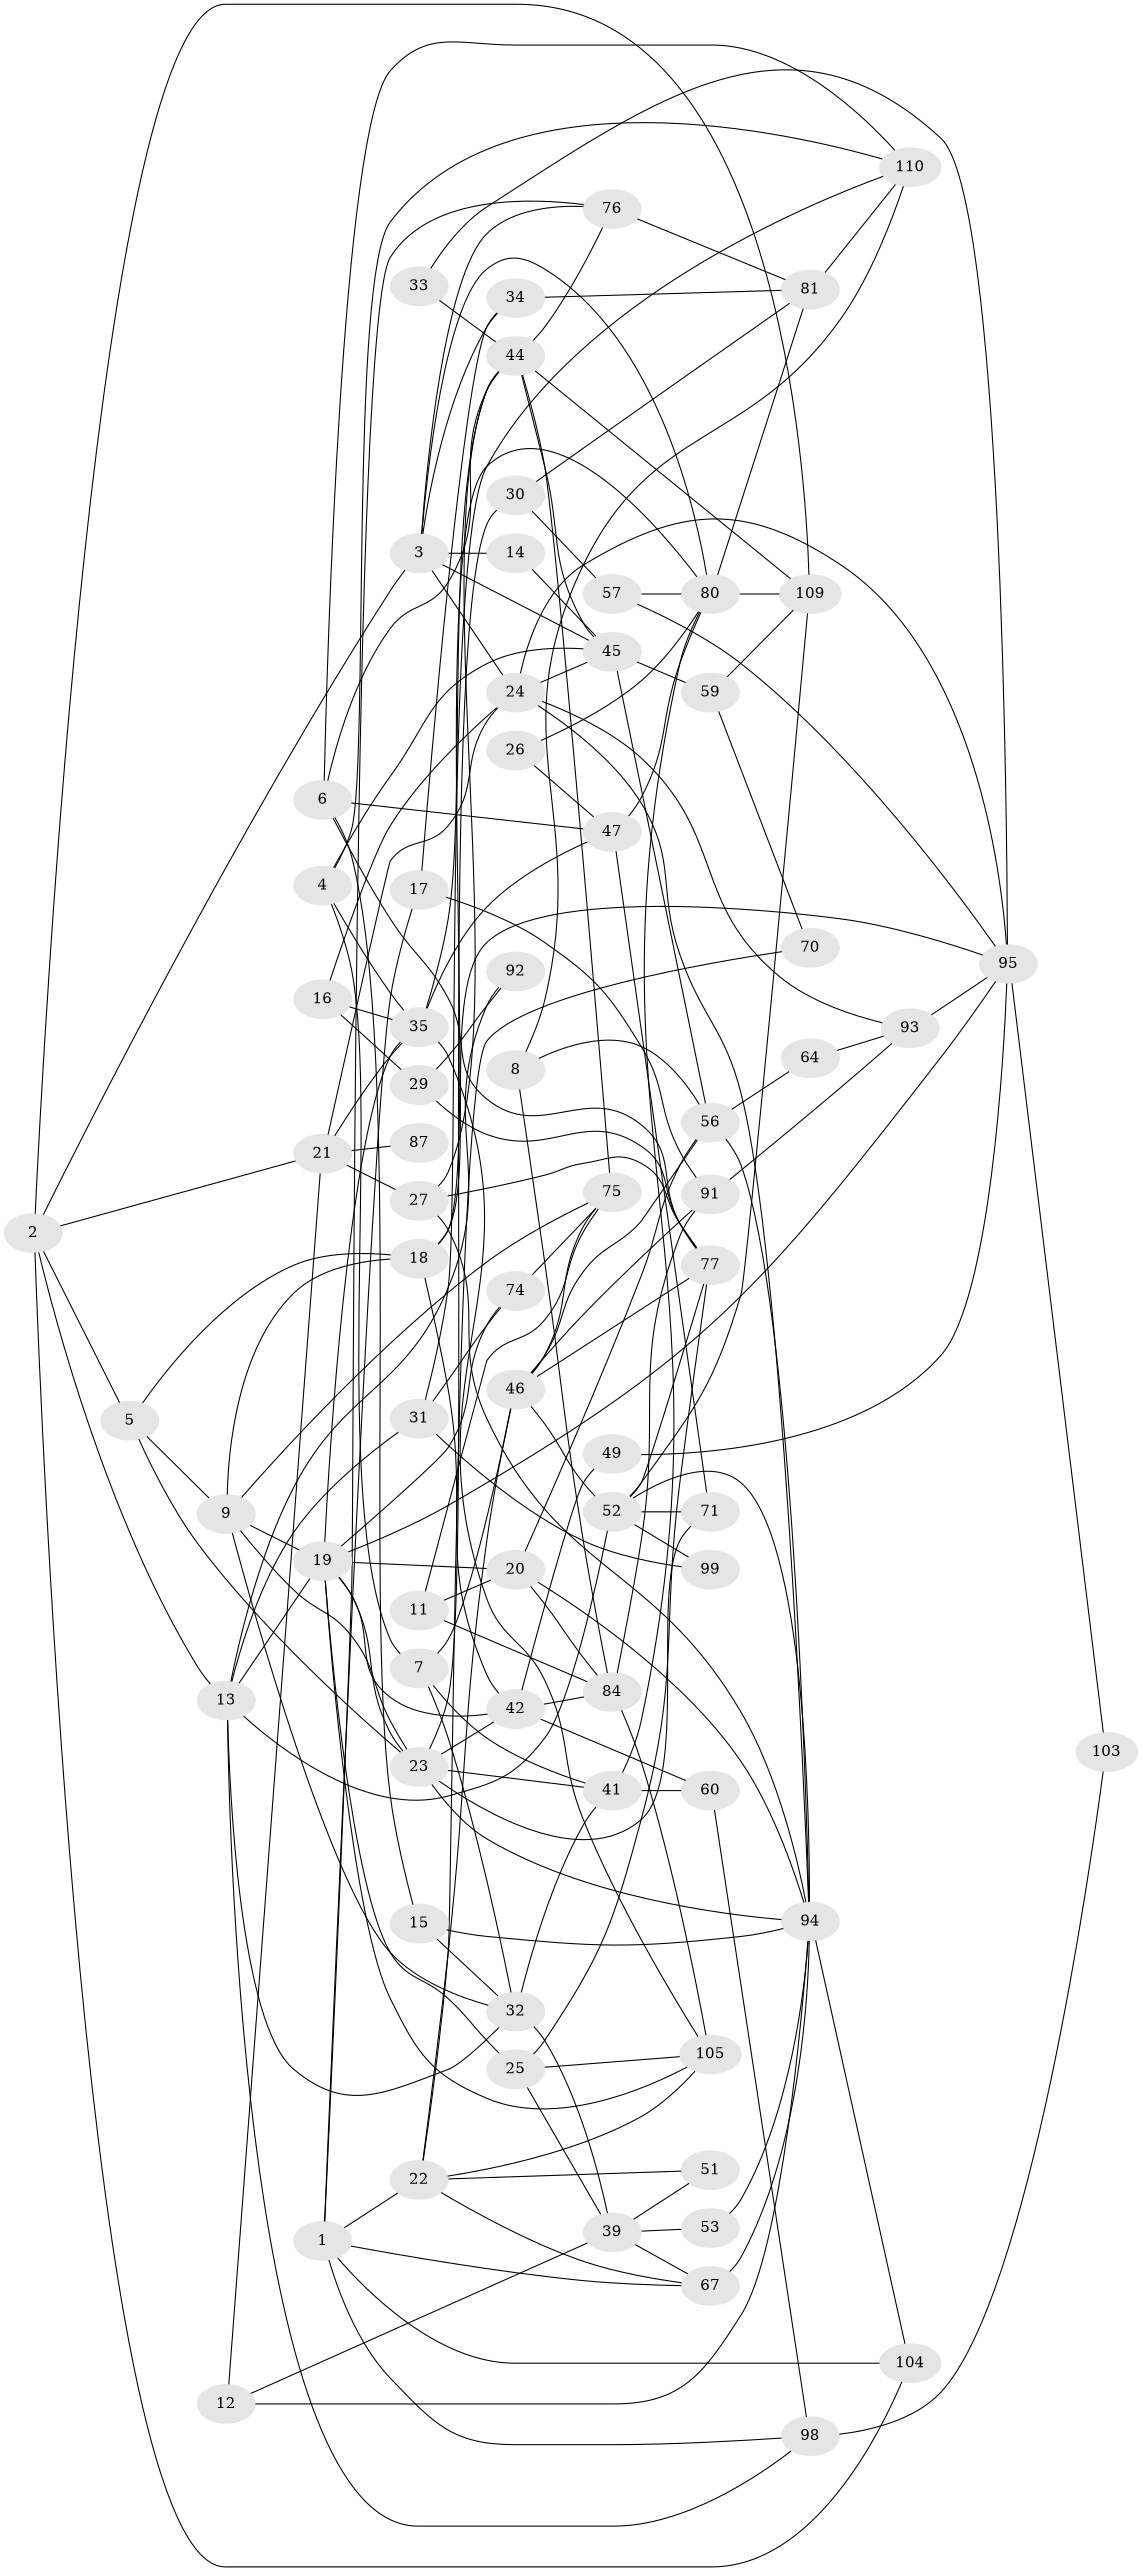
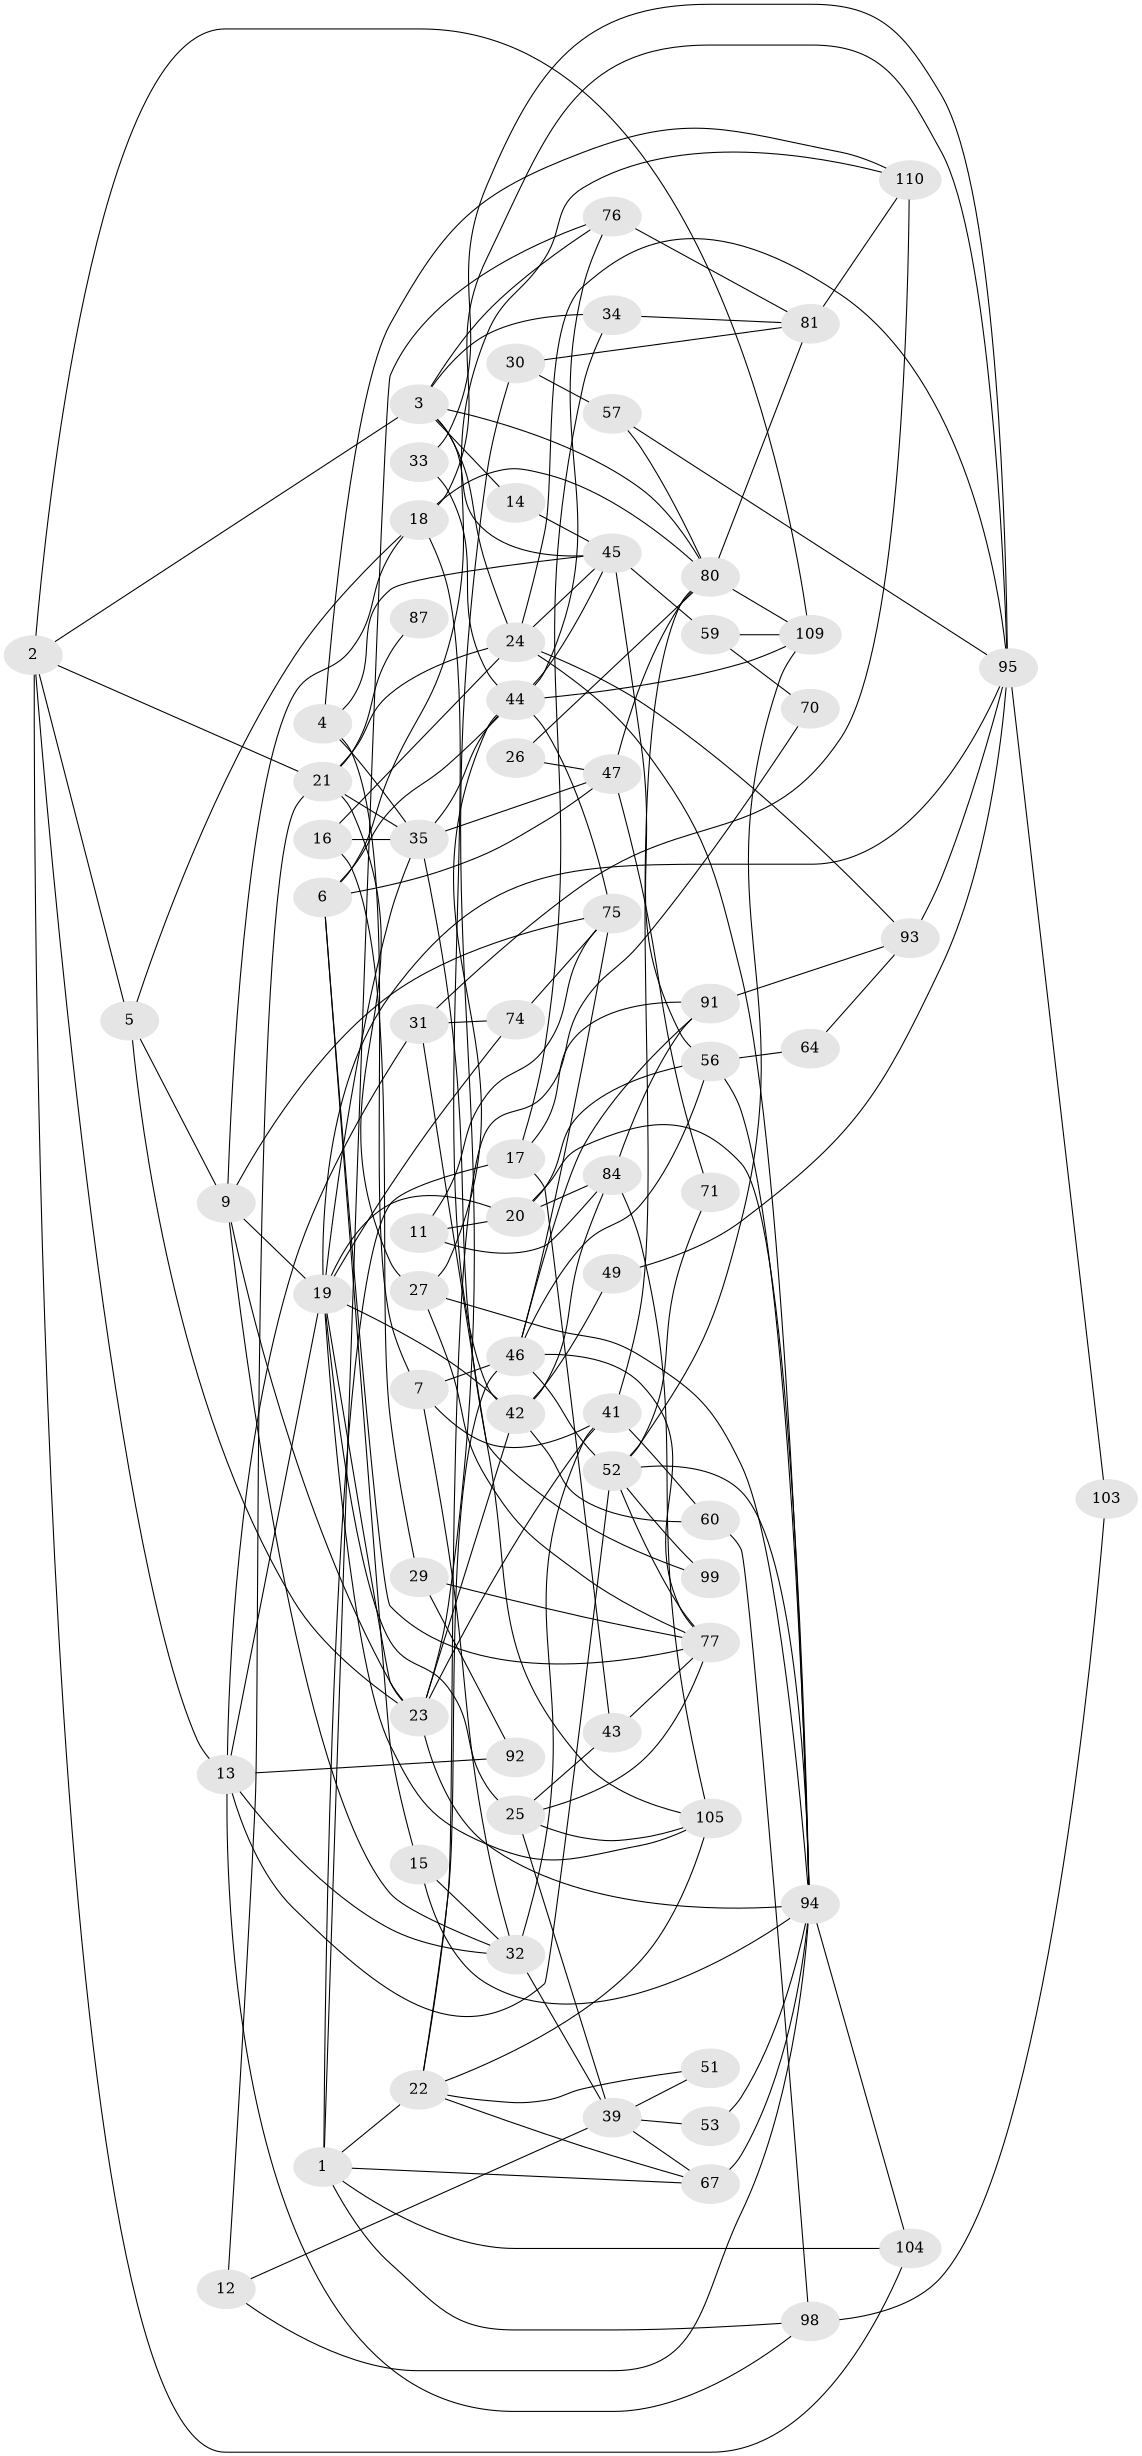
(516, 1070) -> none
none -> (612, 1733)
(659, 1782) -> none
